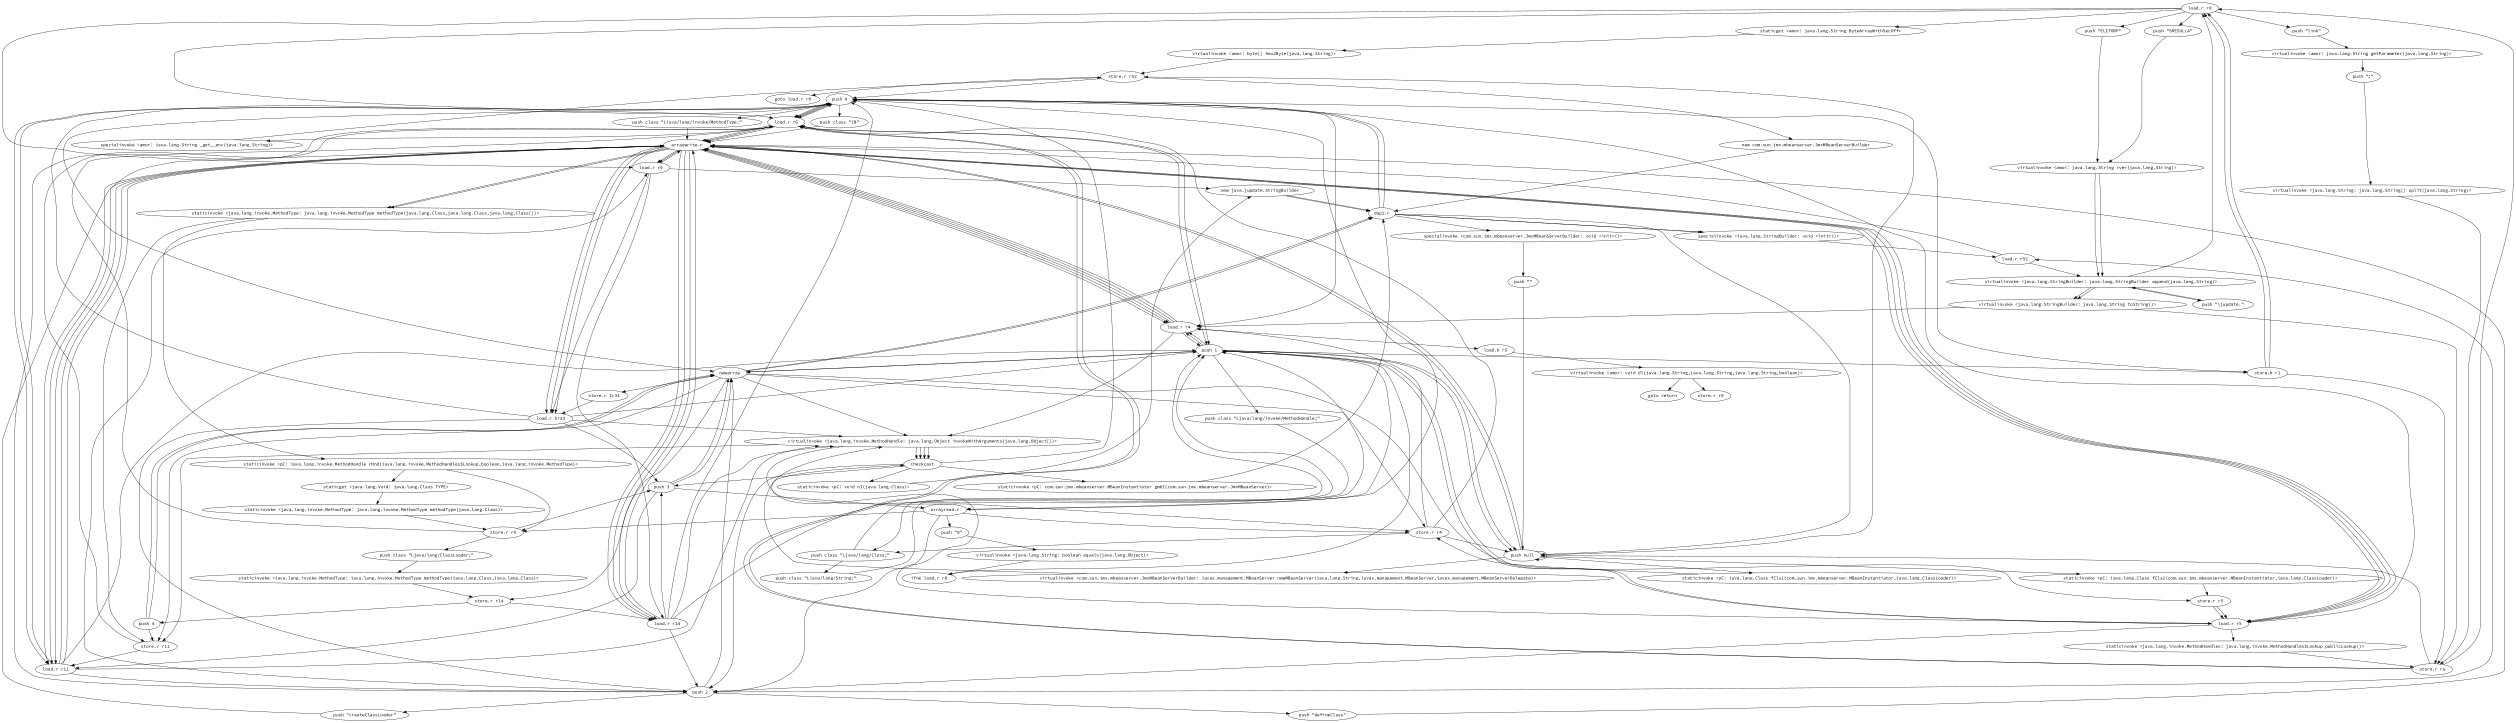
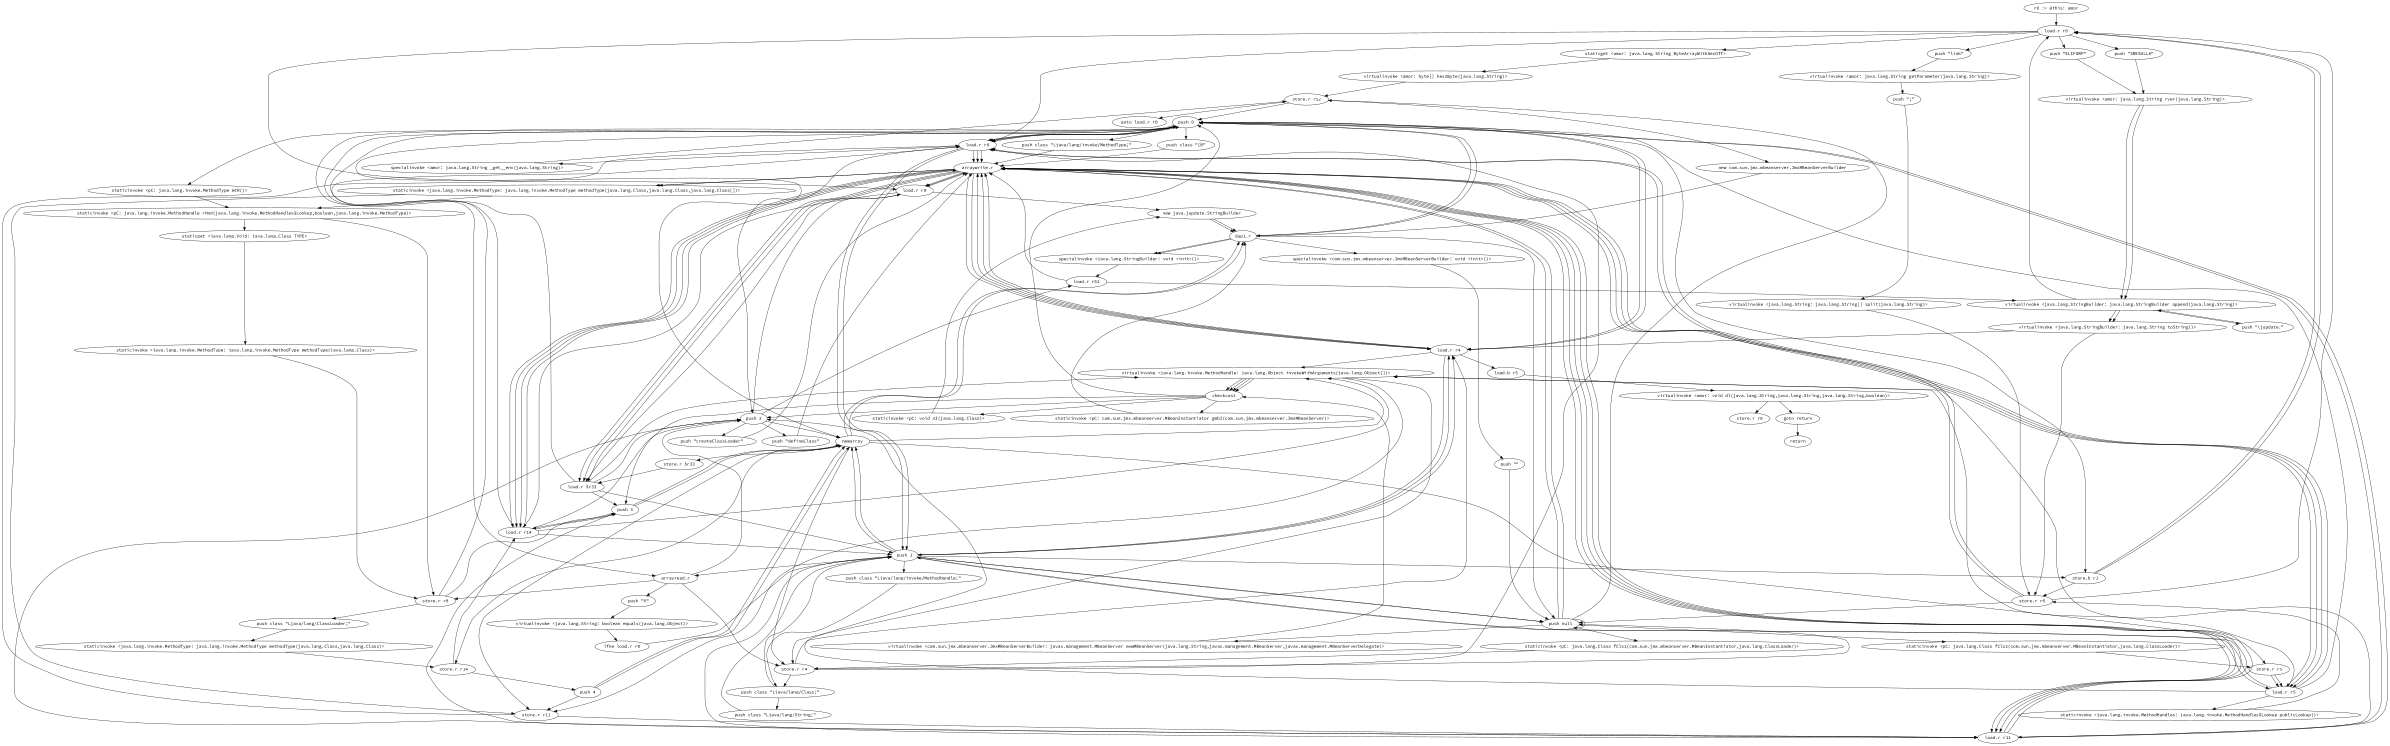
none -> (2056, 8)
none -> (1629, 152)
none -> (180, 191)
none -> (1798, 441)
(810, 499) -> (575, 521)
